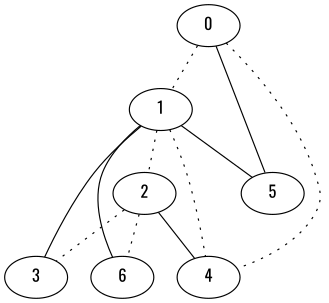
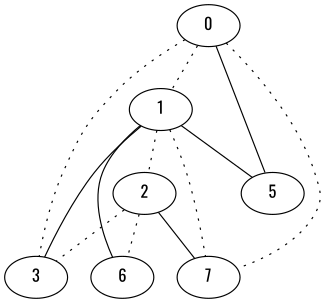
none -> (85, 129)
(209, 277) -> (209, 277)
